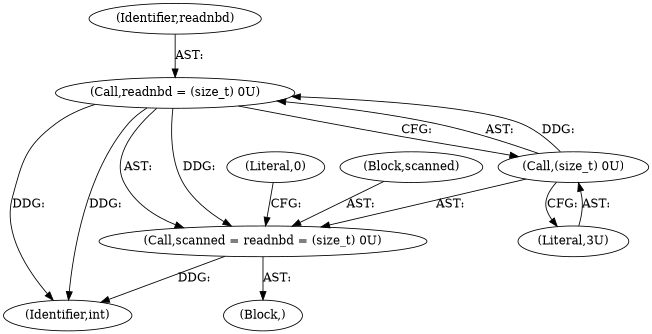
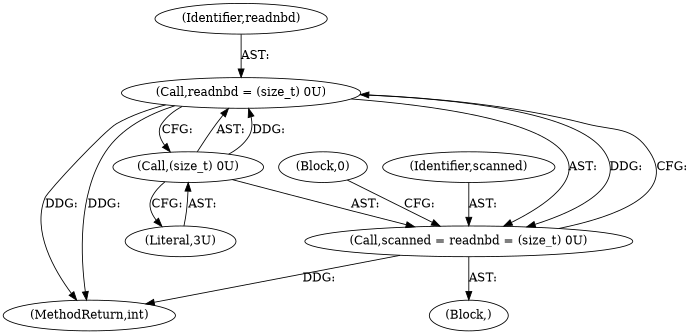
none -> (583, 123)
(276, 167) -> (323, 167)
(411, 167) -> (469, 167)
(68, 316) -> (89, 316)
